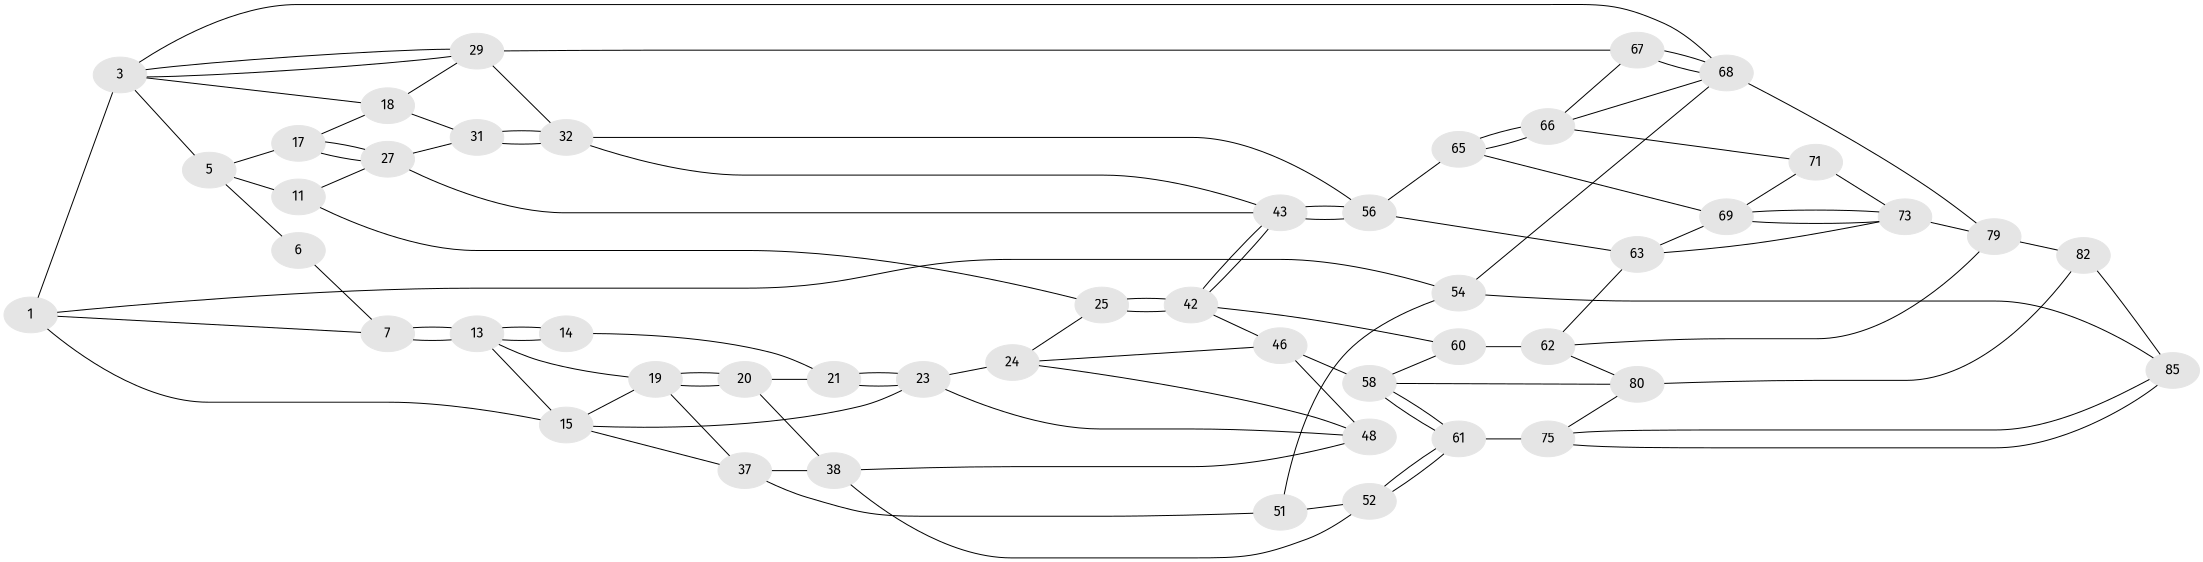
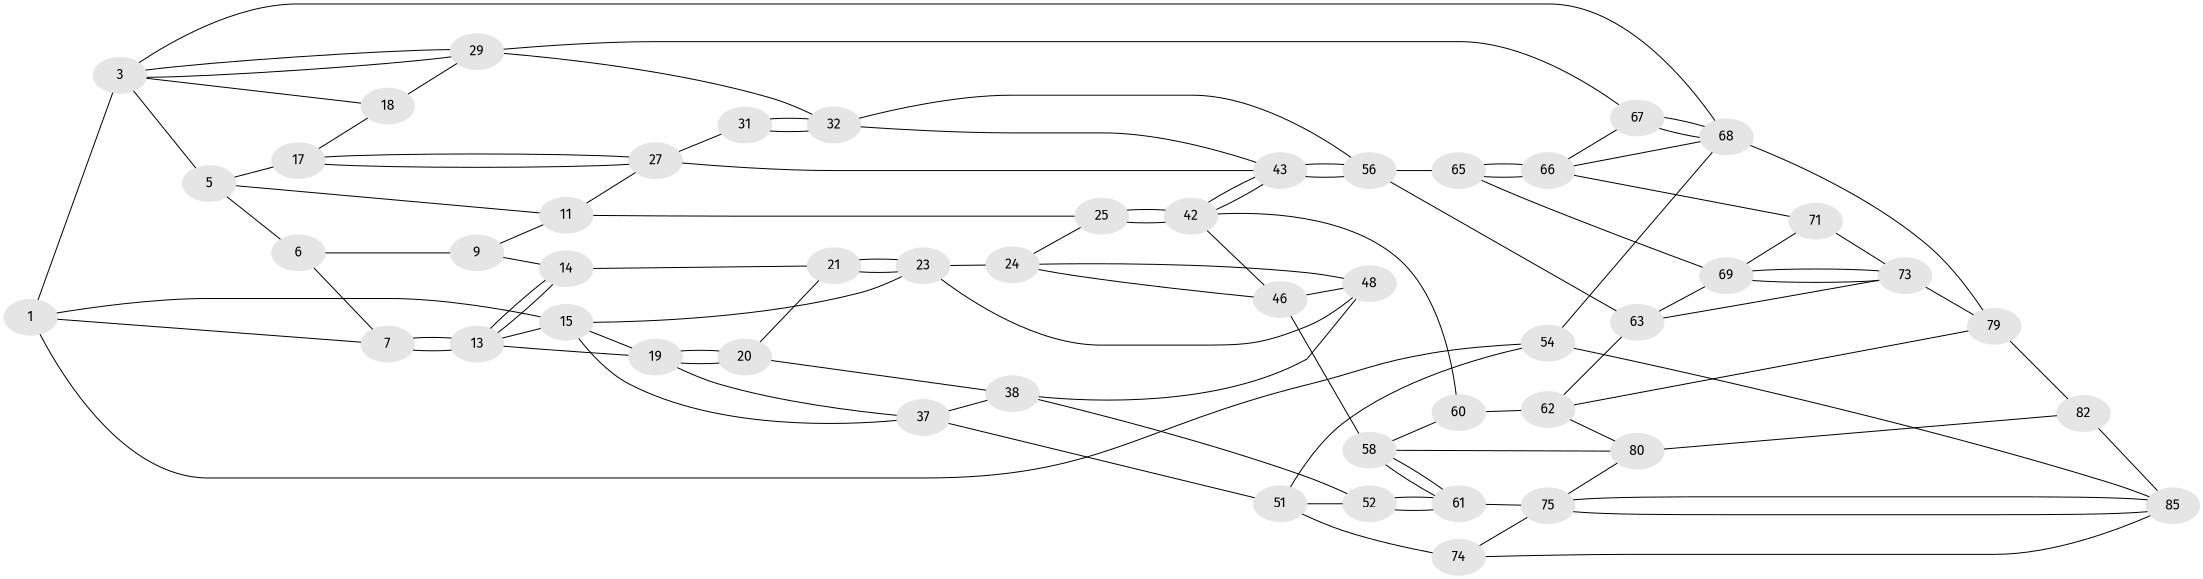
(432, 122) -> none
none -> (477, 253)
none -> (1459, 557)
